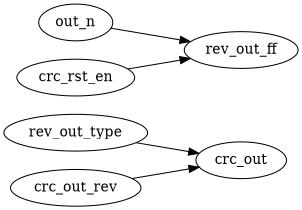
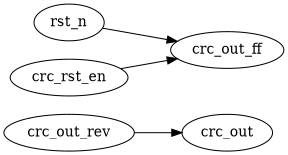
(76, 22) -> (69, 22)
(241, 50) -> (227, 50)
(76, 133) -> none
